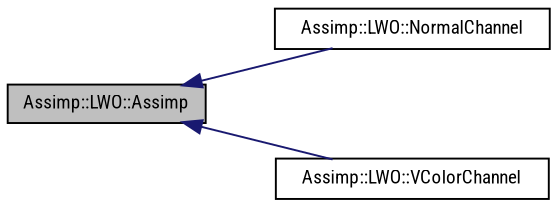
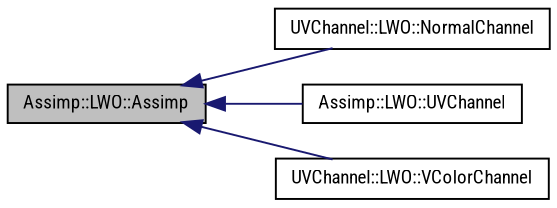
(412, 29) -> (412, 29)
none -> (412, 104)
(412, 179) -> (412, 179)
